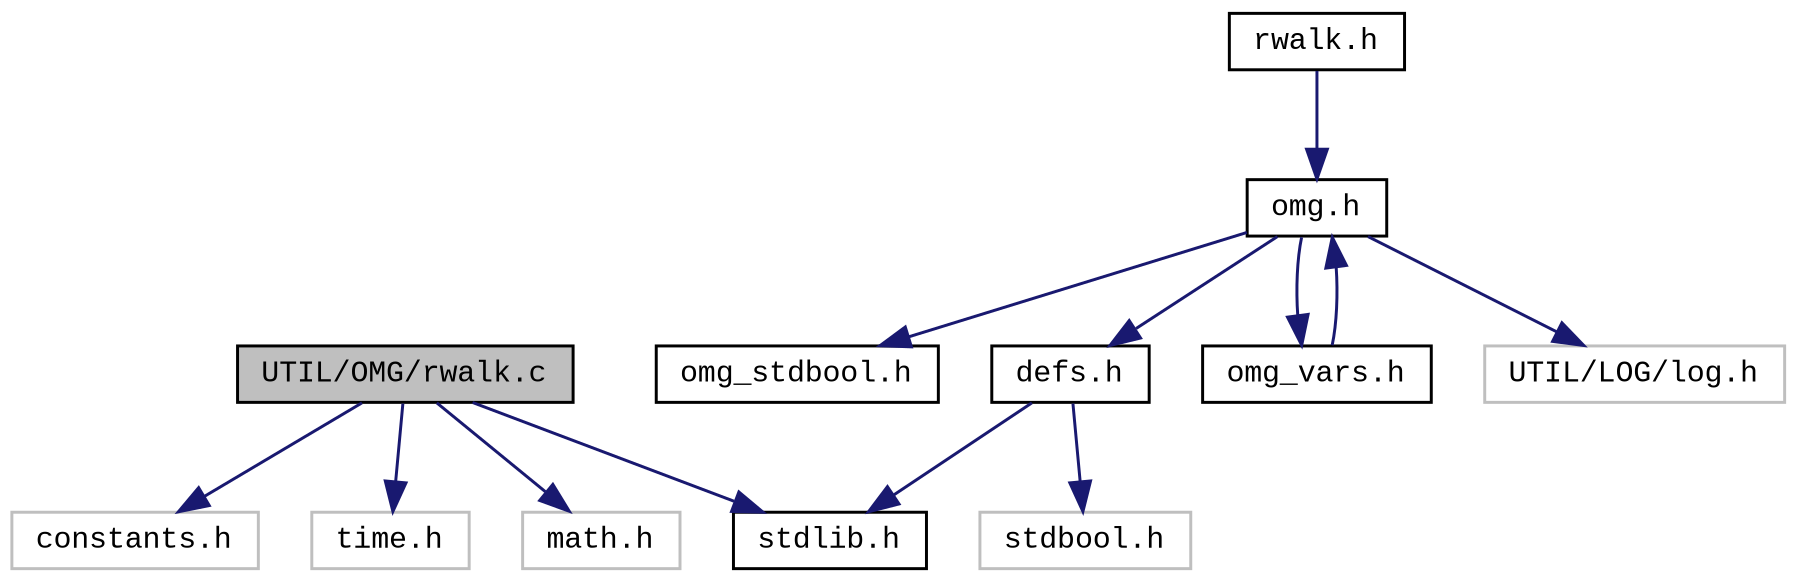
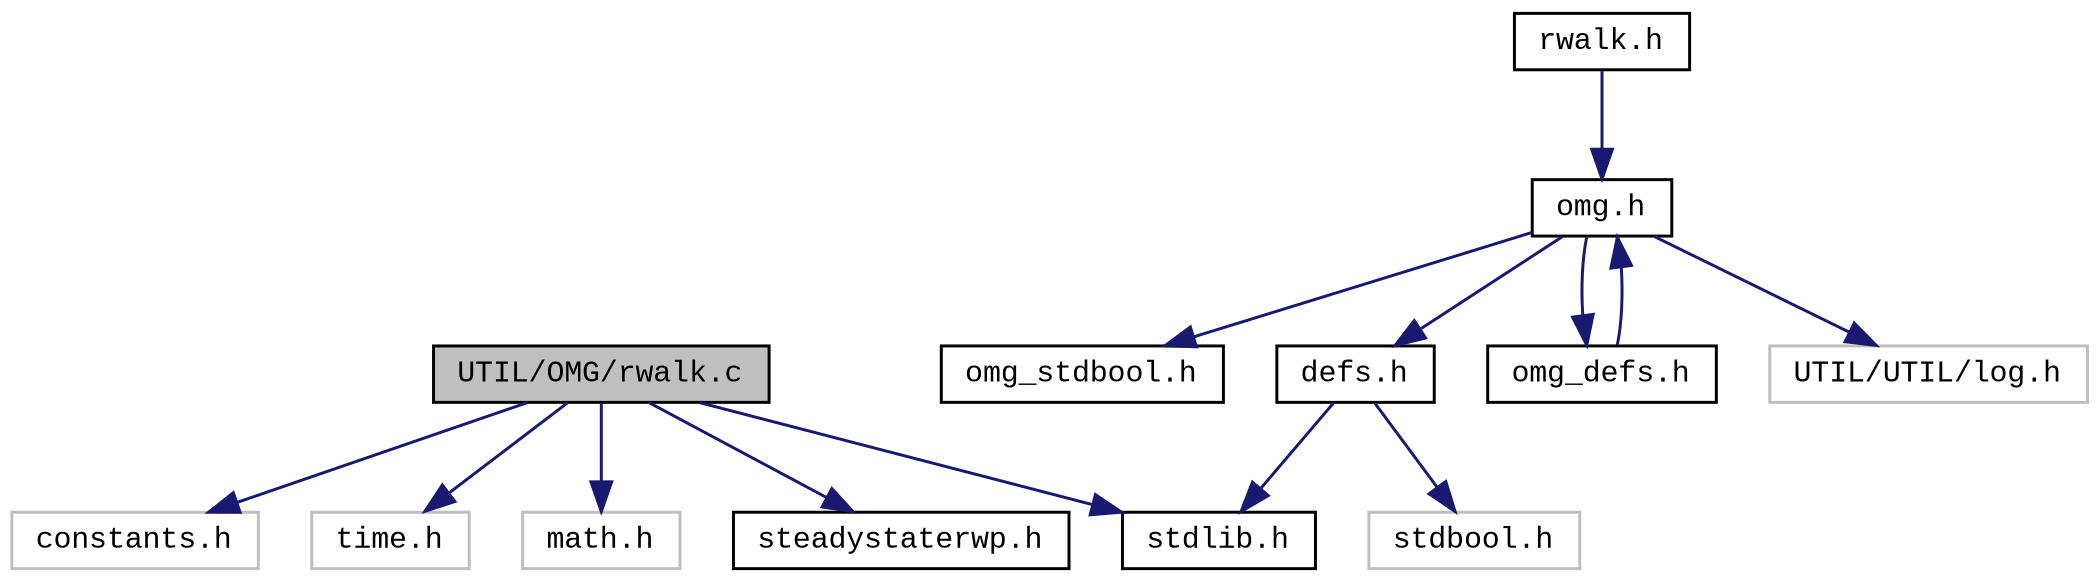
(1317, 374) -> (1602, 374)
(1635, 374) -> (1929, 374)
none -> (901, 540)
